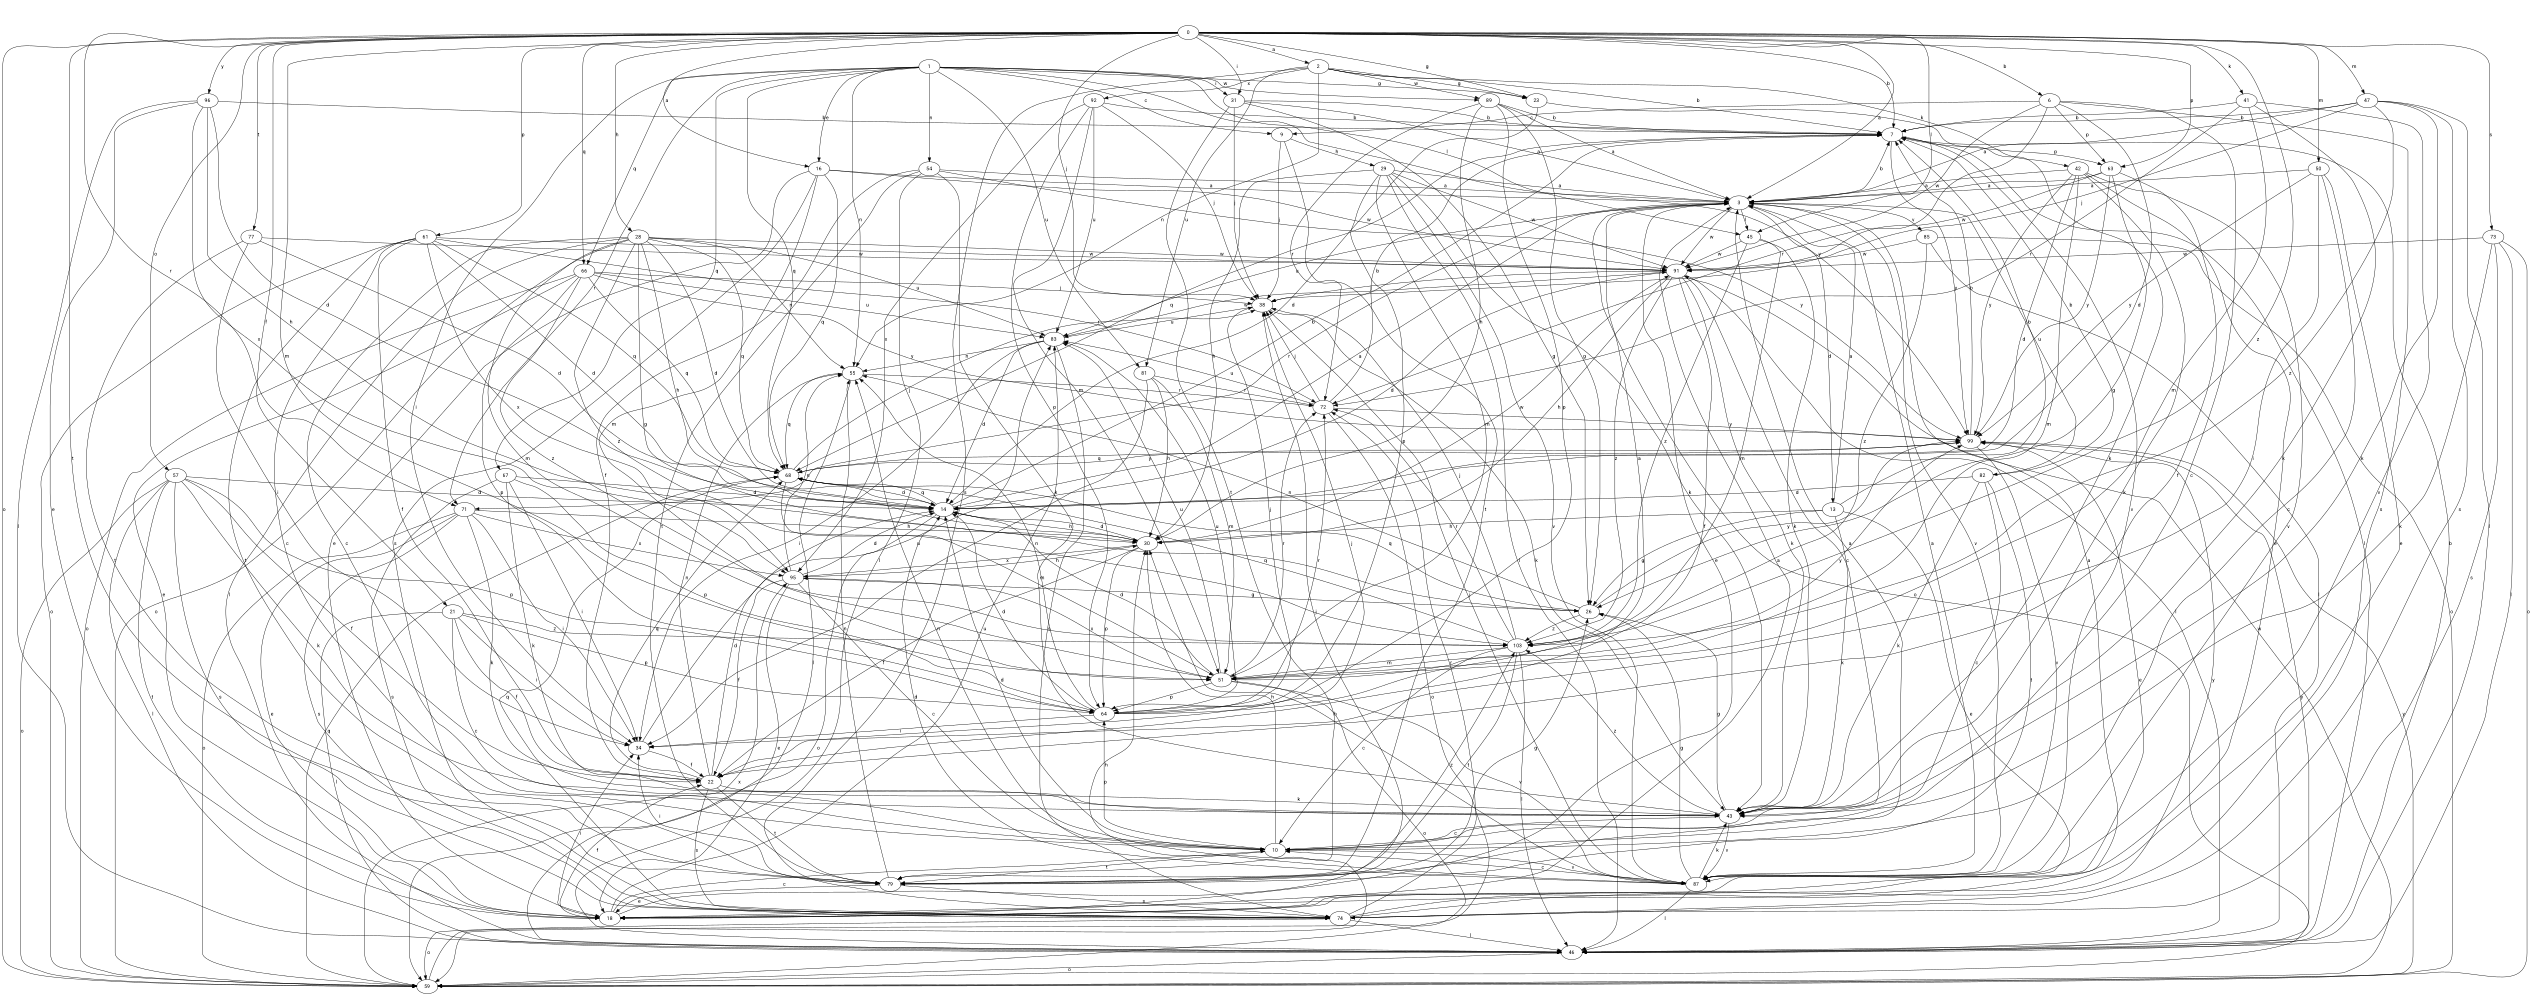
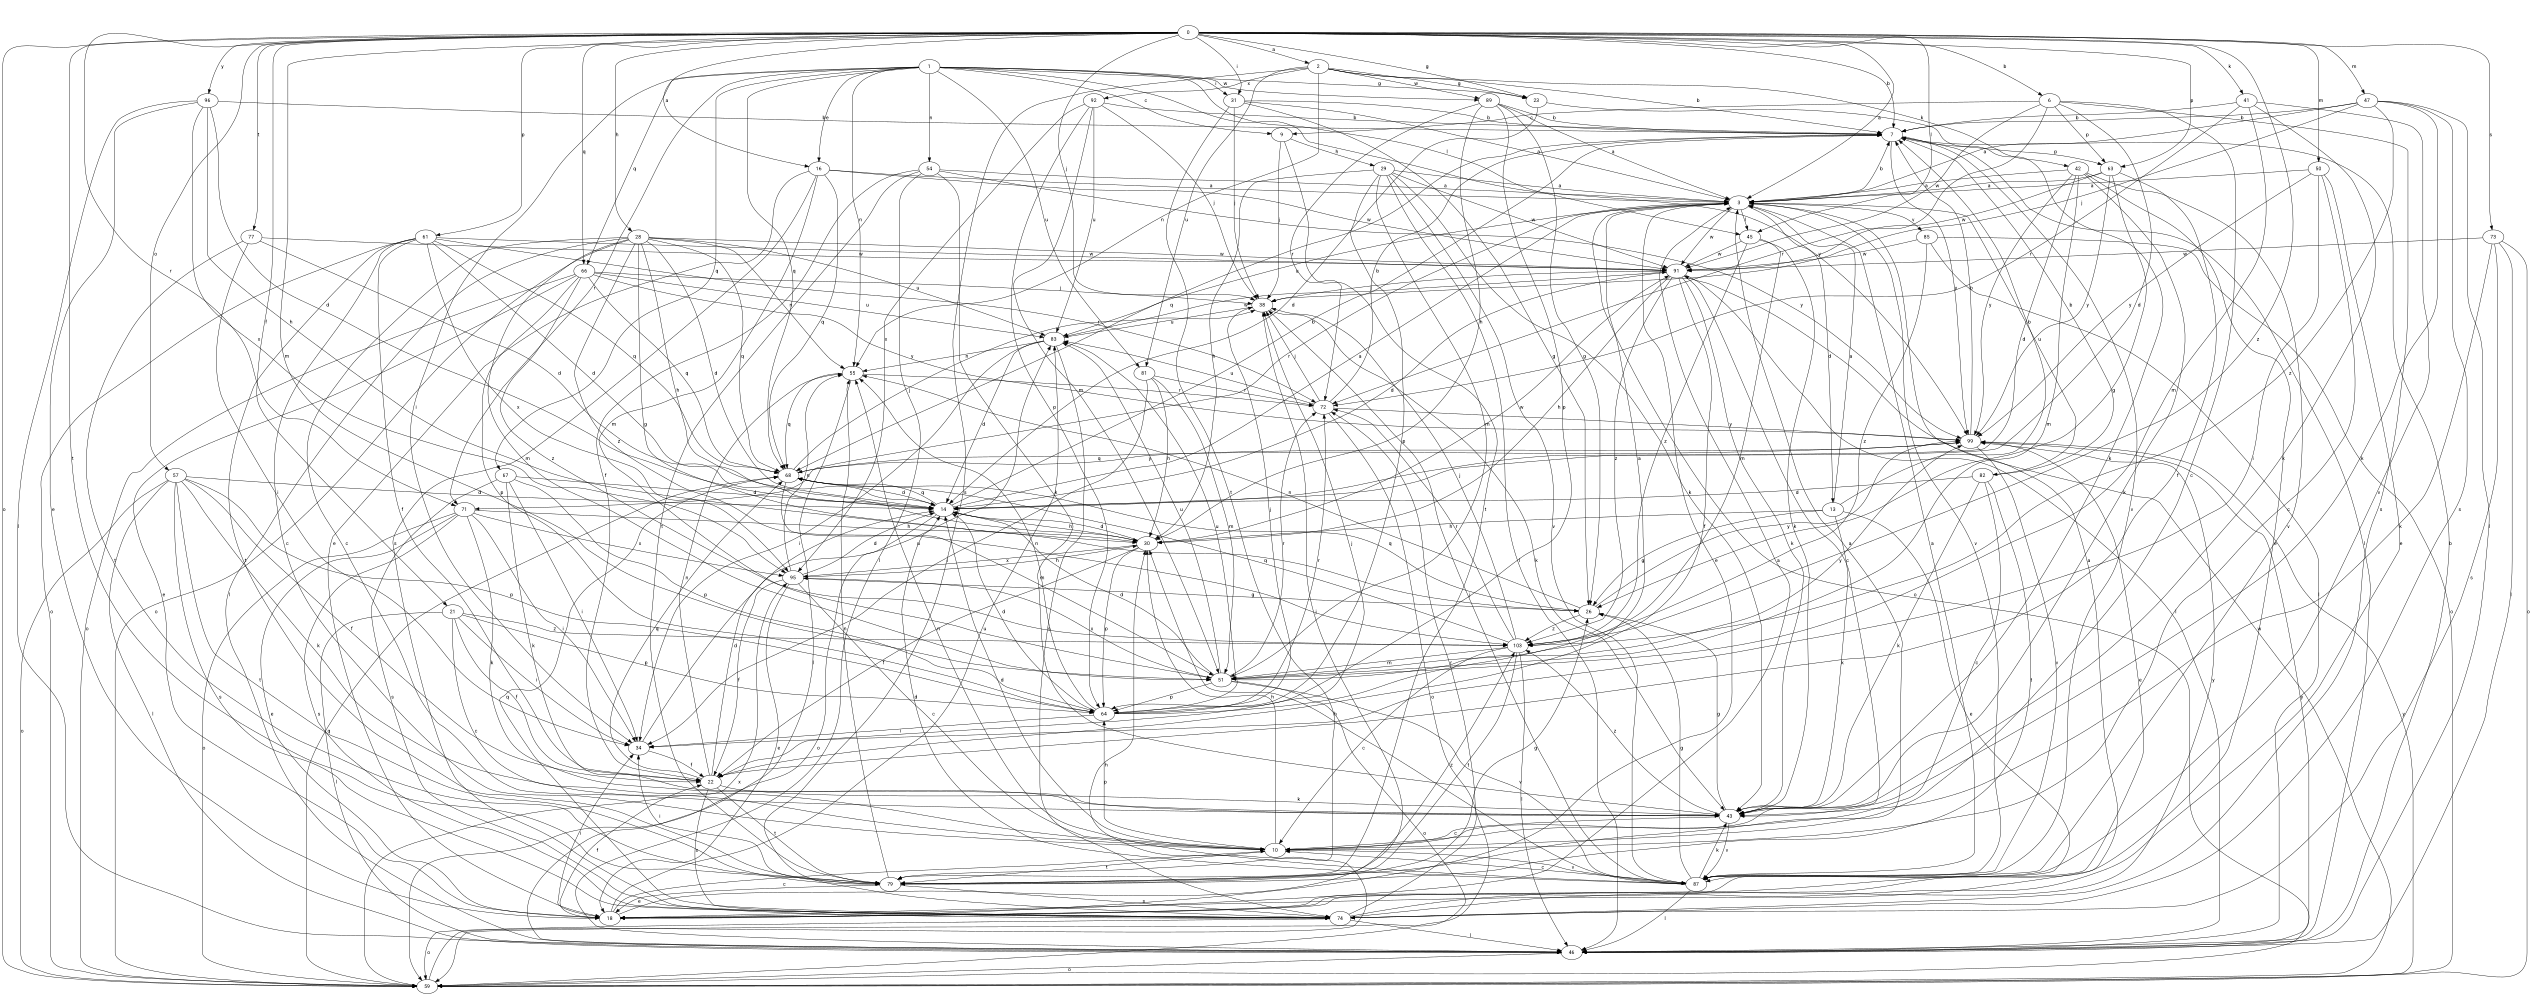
(246, 810) -> (446, 786)
